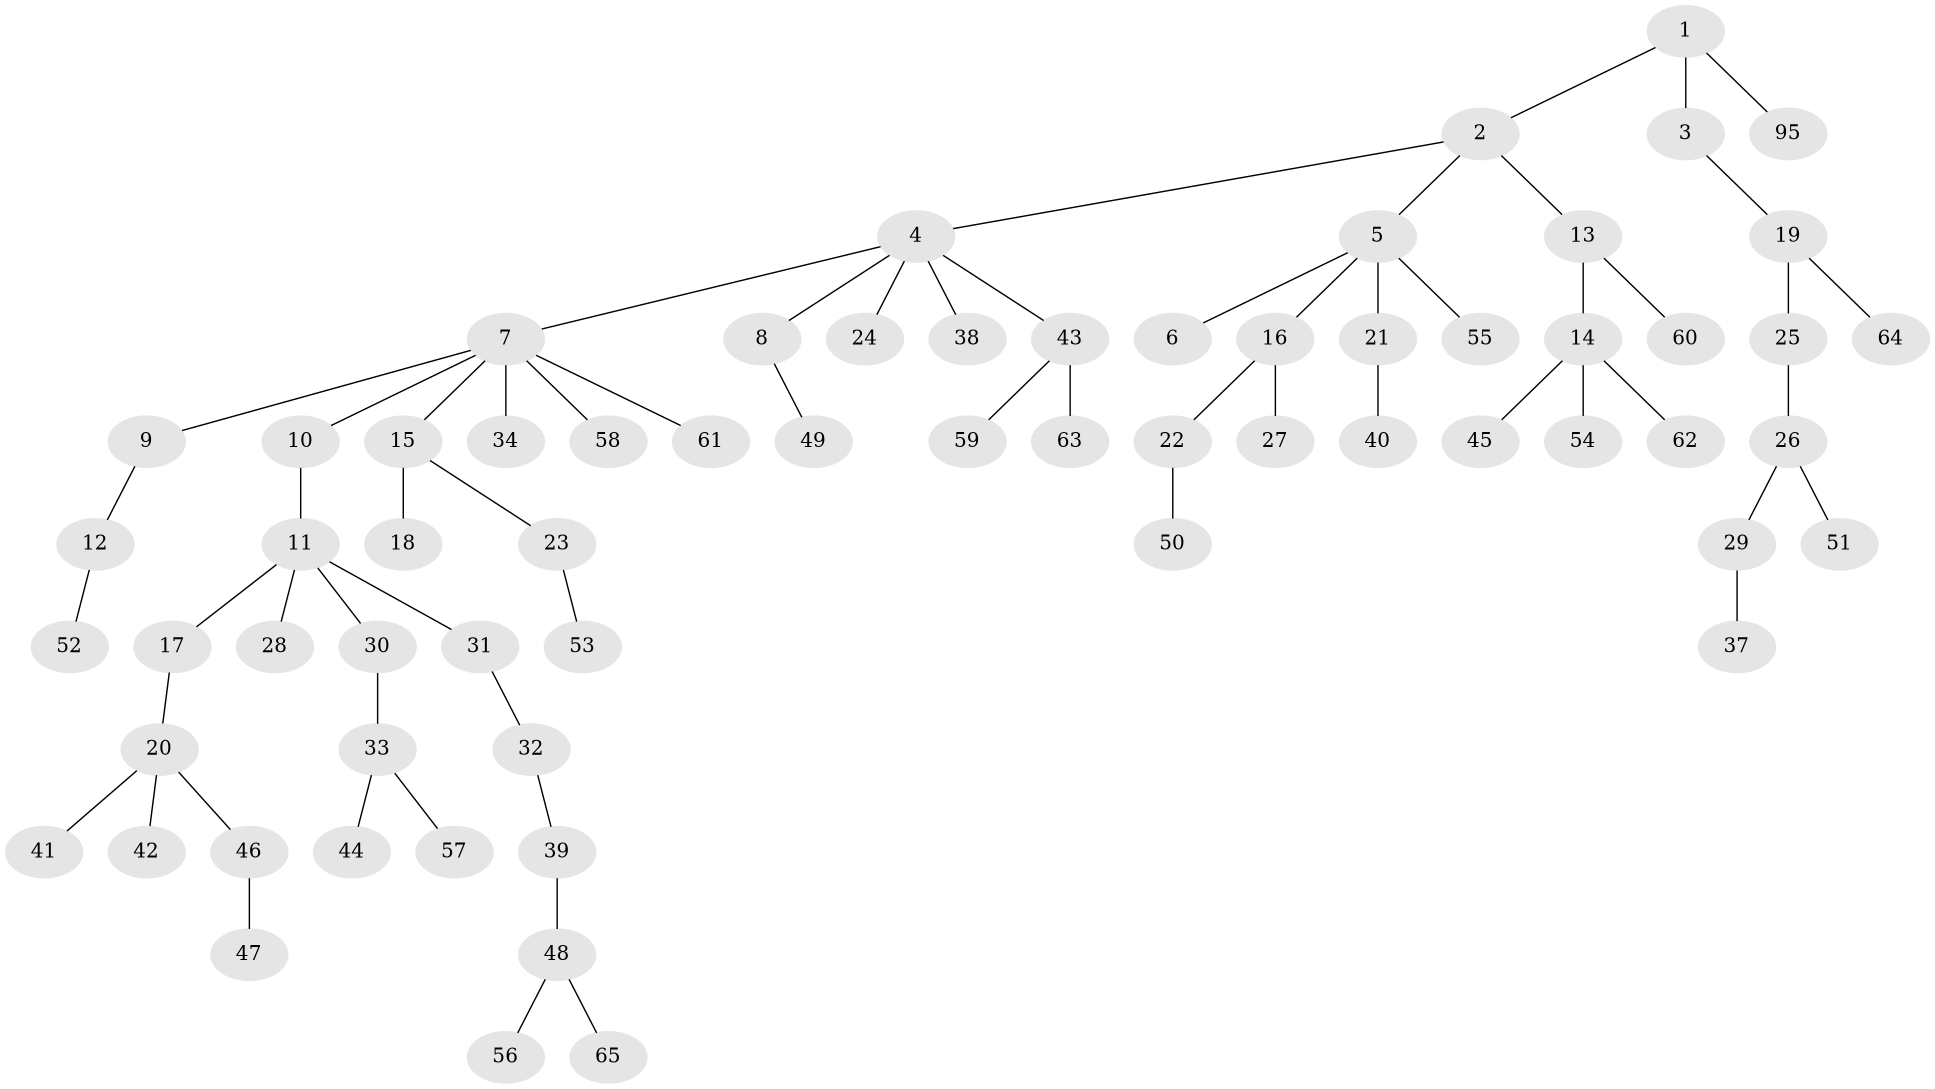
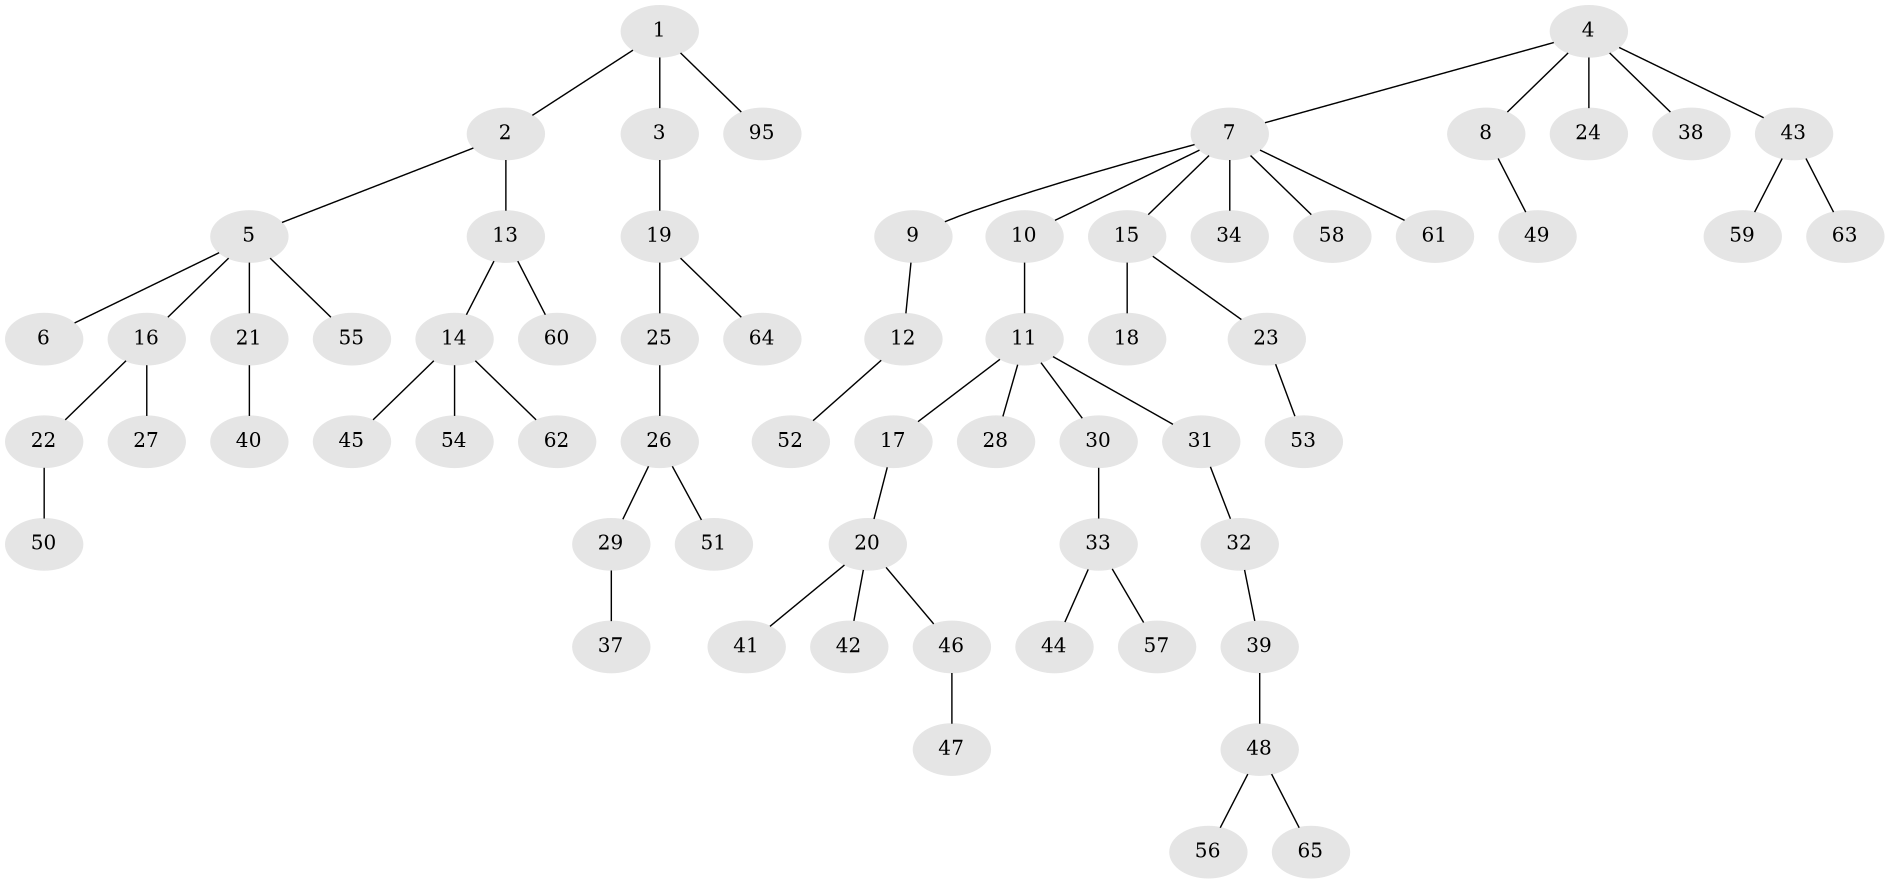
(1198, 185) -> none
